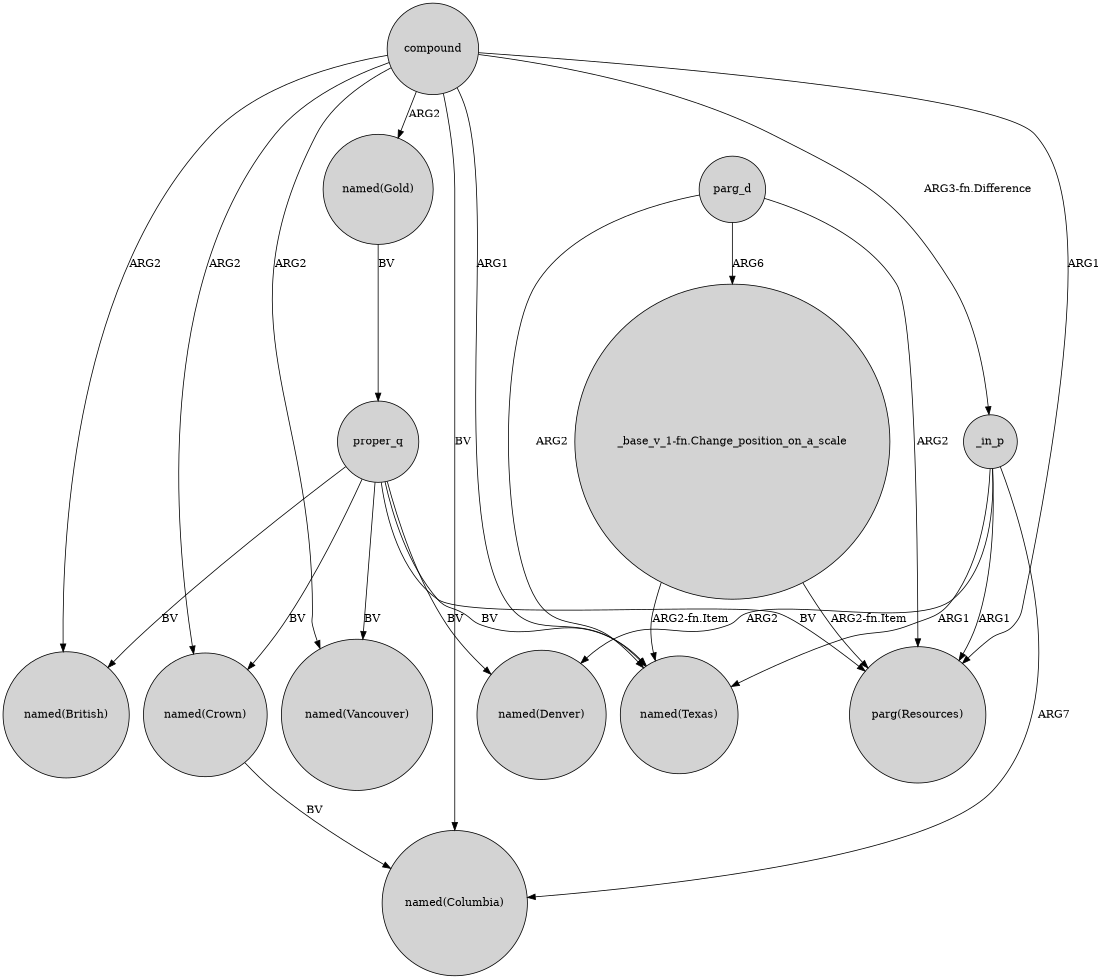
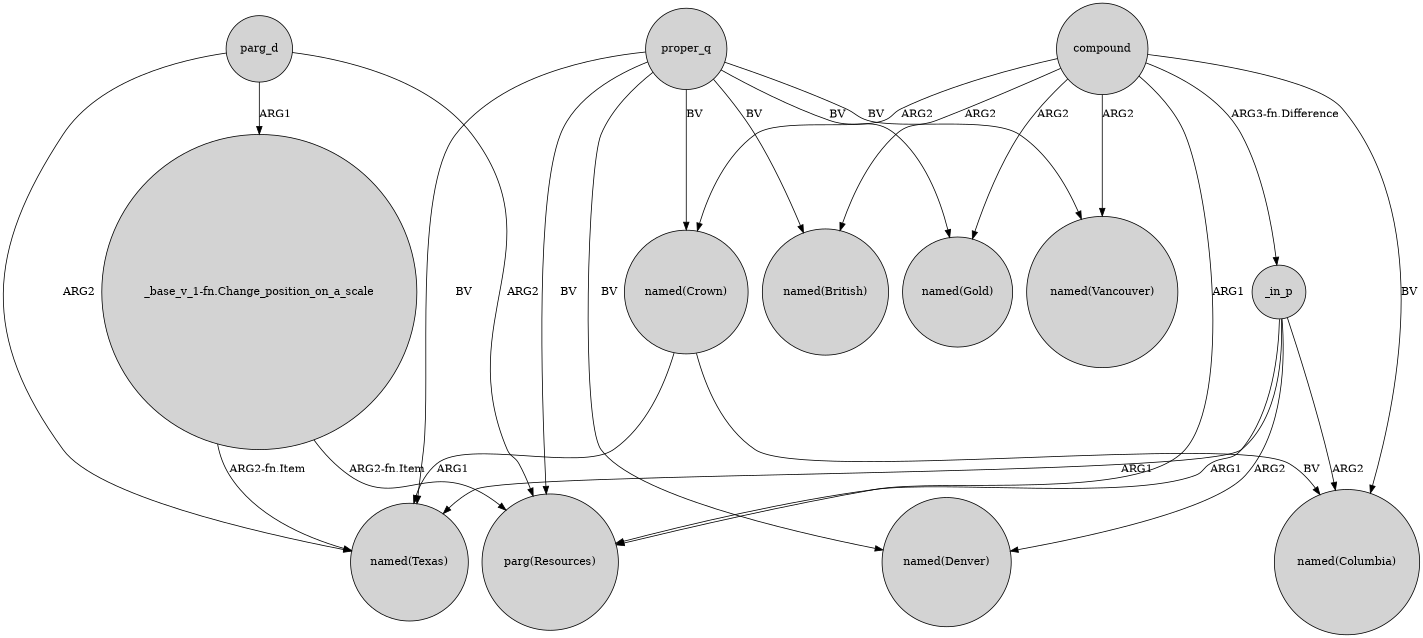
(748, 264) -> (275, 115)
(378, 319) -> (888, 129)
(476, 421) -> (564, 458)
(1054, 715) -> (1348, 470)
